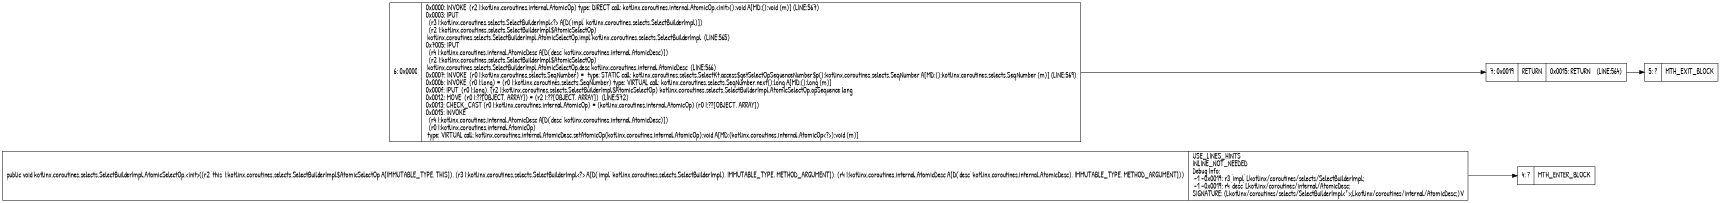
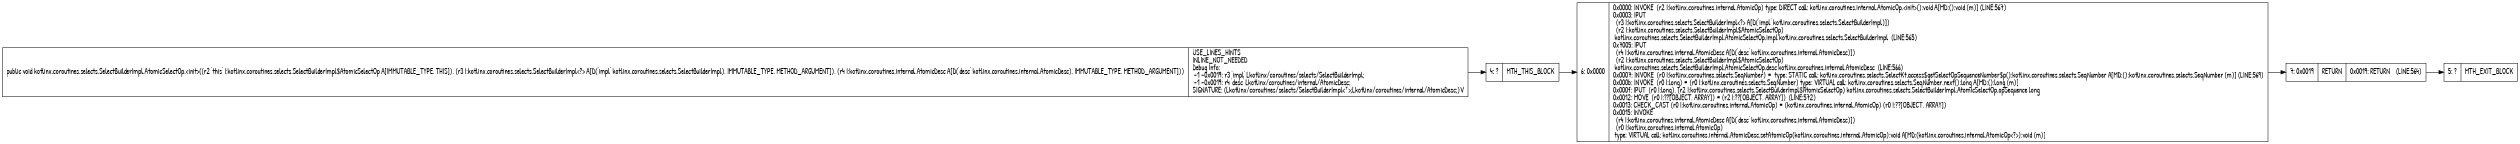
none -> (1566, 72)
(1586, 72) -> (2386, 72)
(1564, 176) -> (1531, 72)
